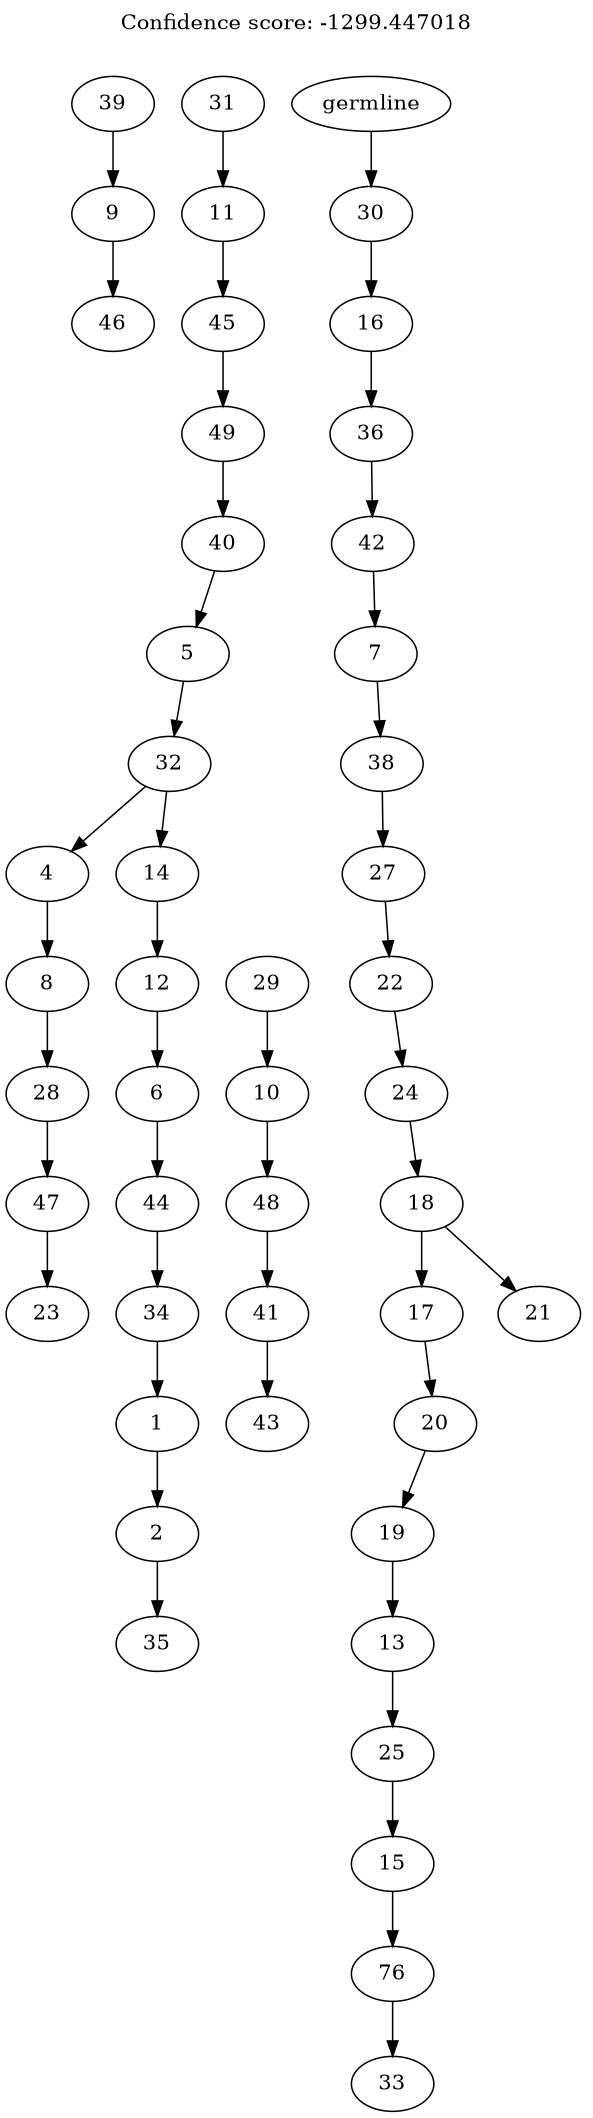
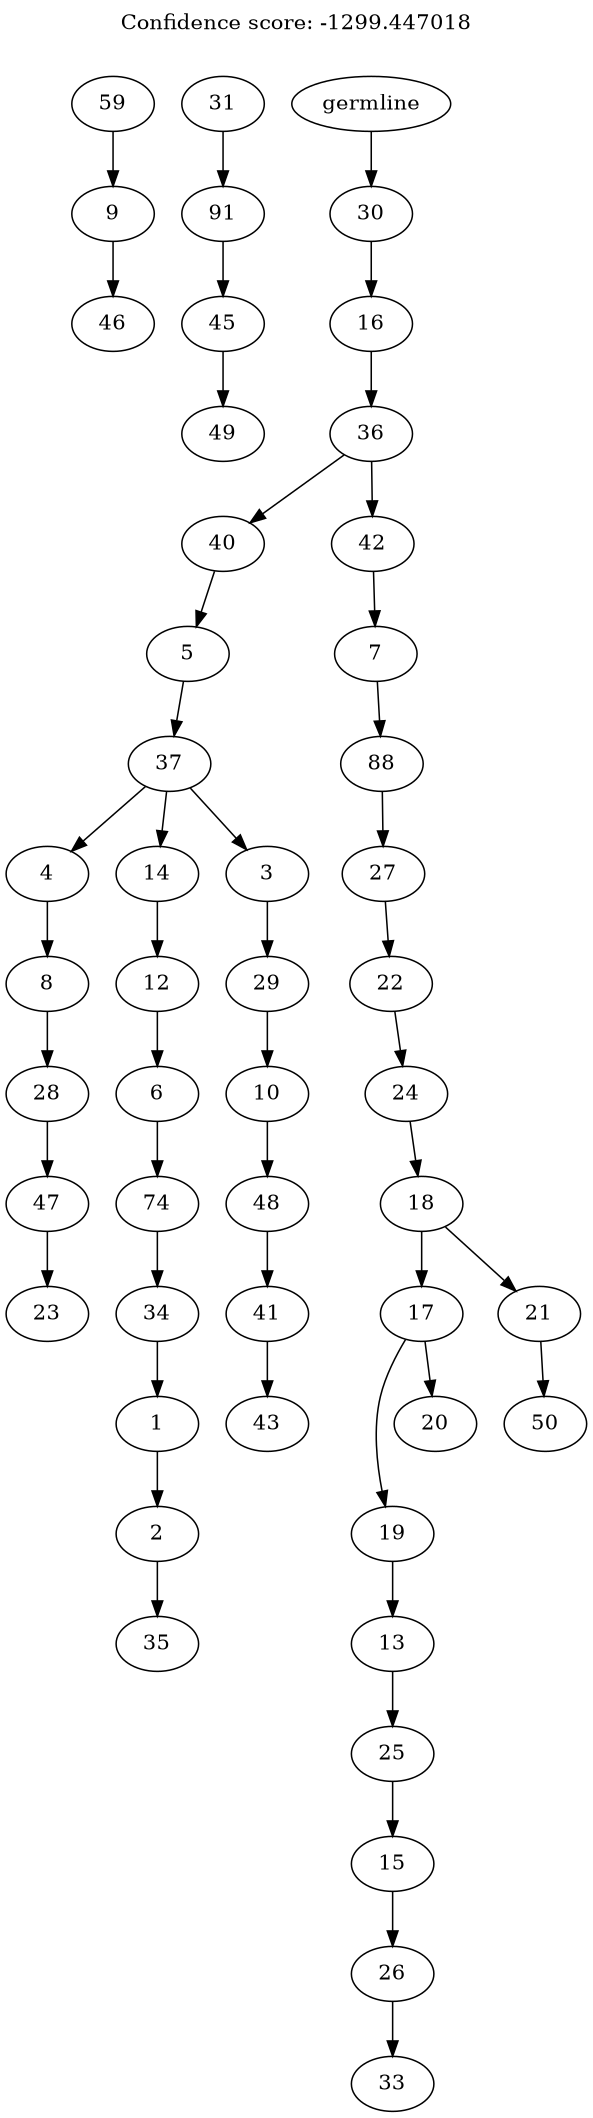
(113, 104) -> (113, 104)
(223, 214) -> (223, 214)
(223, 481) -> (303, 484)
(170, 764) -> (170, 764)
(382, 764) -> (382, 764)
none -> (267, 874)
(157, 1204) -> (157, 1204)
none -> (545, 1424)
(417, 1472) -> (378, 1413)
(393, 1974) -> (393, 1974)
